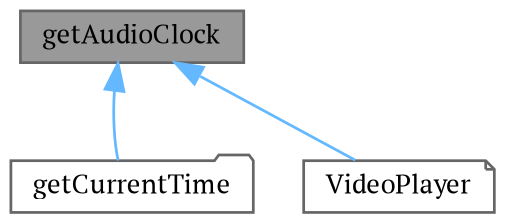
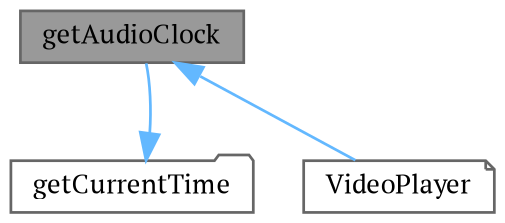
(114, 126) -> (150, 98)
